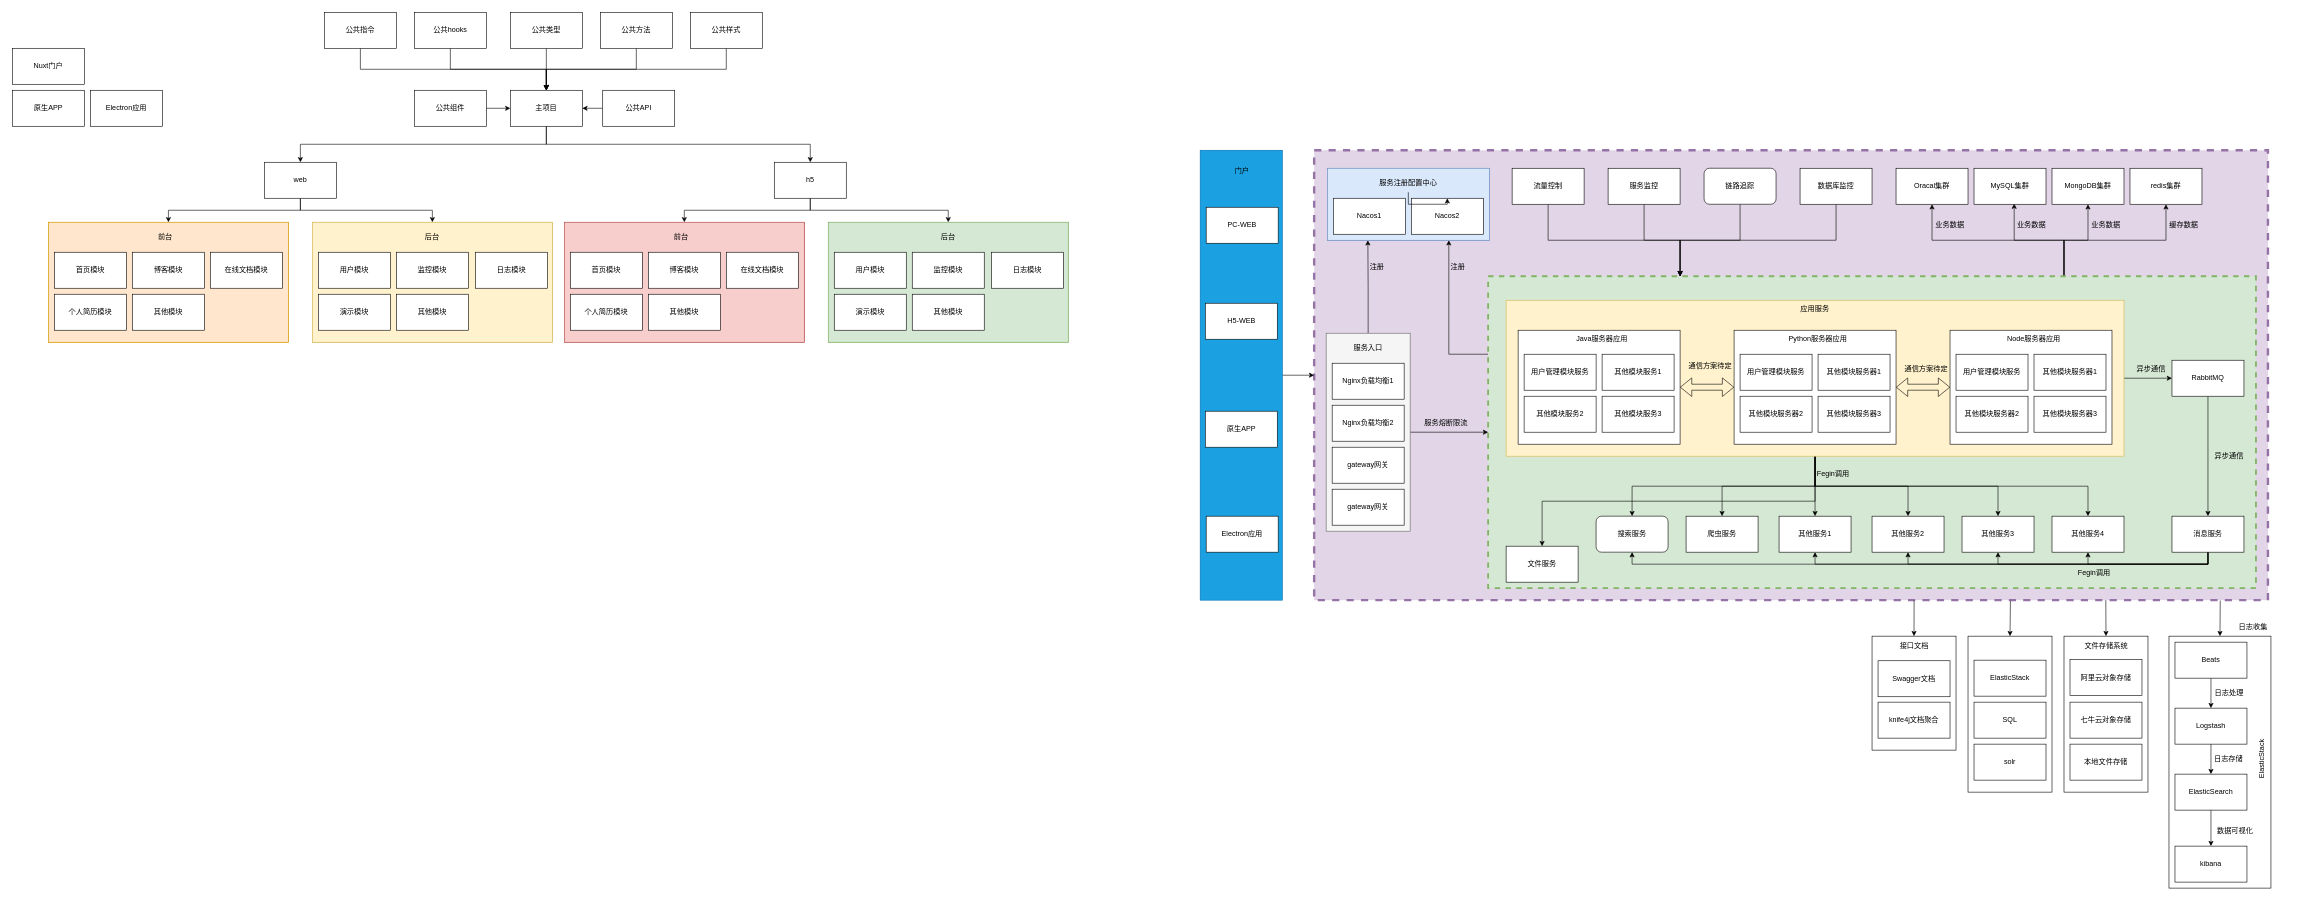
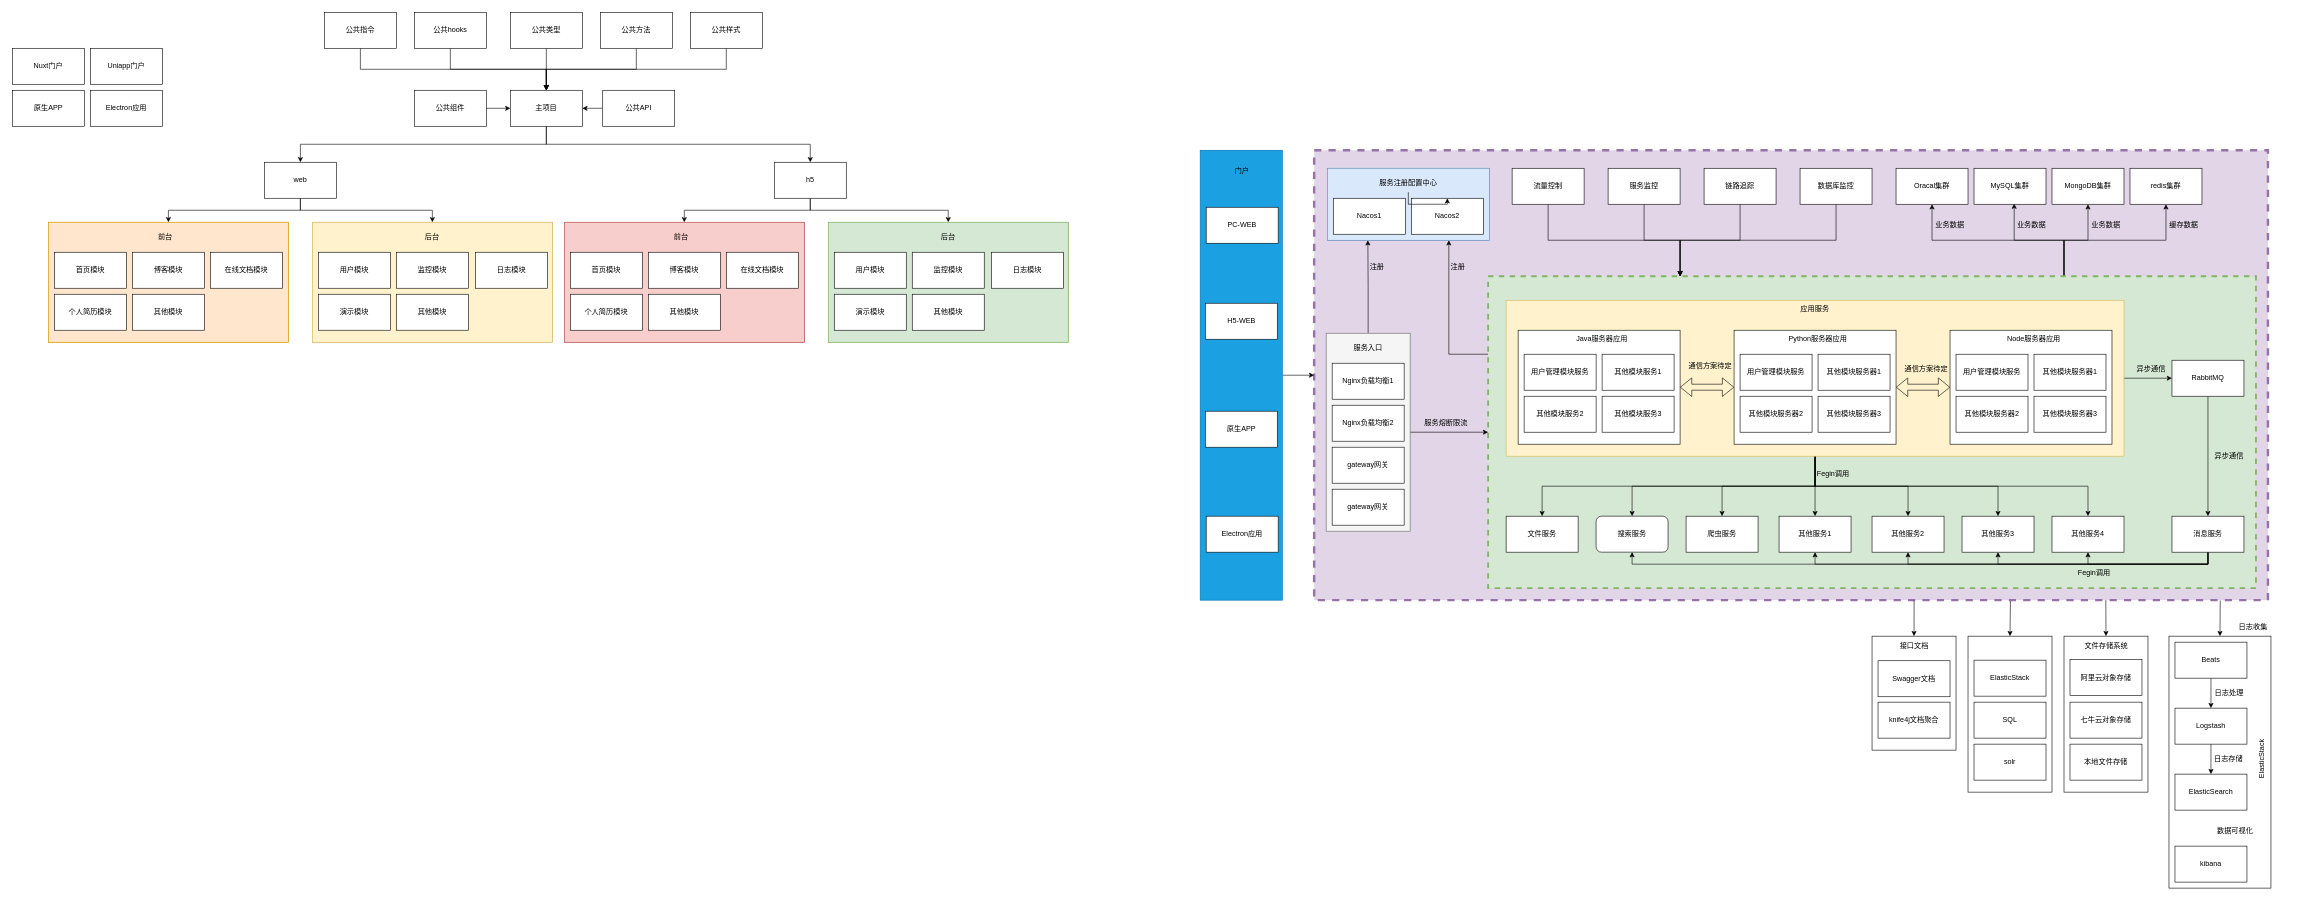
none -> (126, 66)
(1740, 186) -> (1740, 186)
(1542, 564) -> (1542, 534)
(2211, 840) -> none
